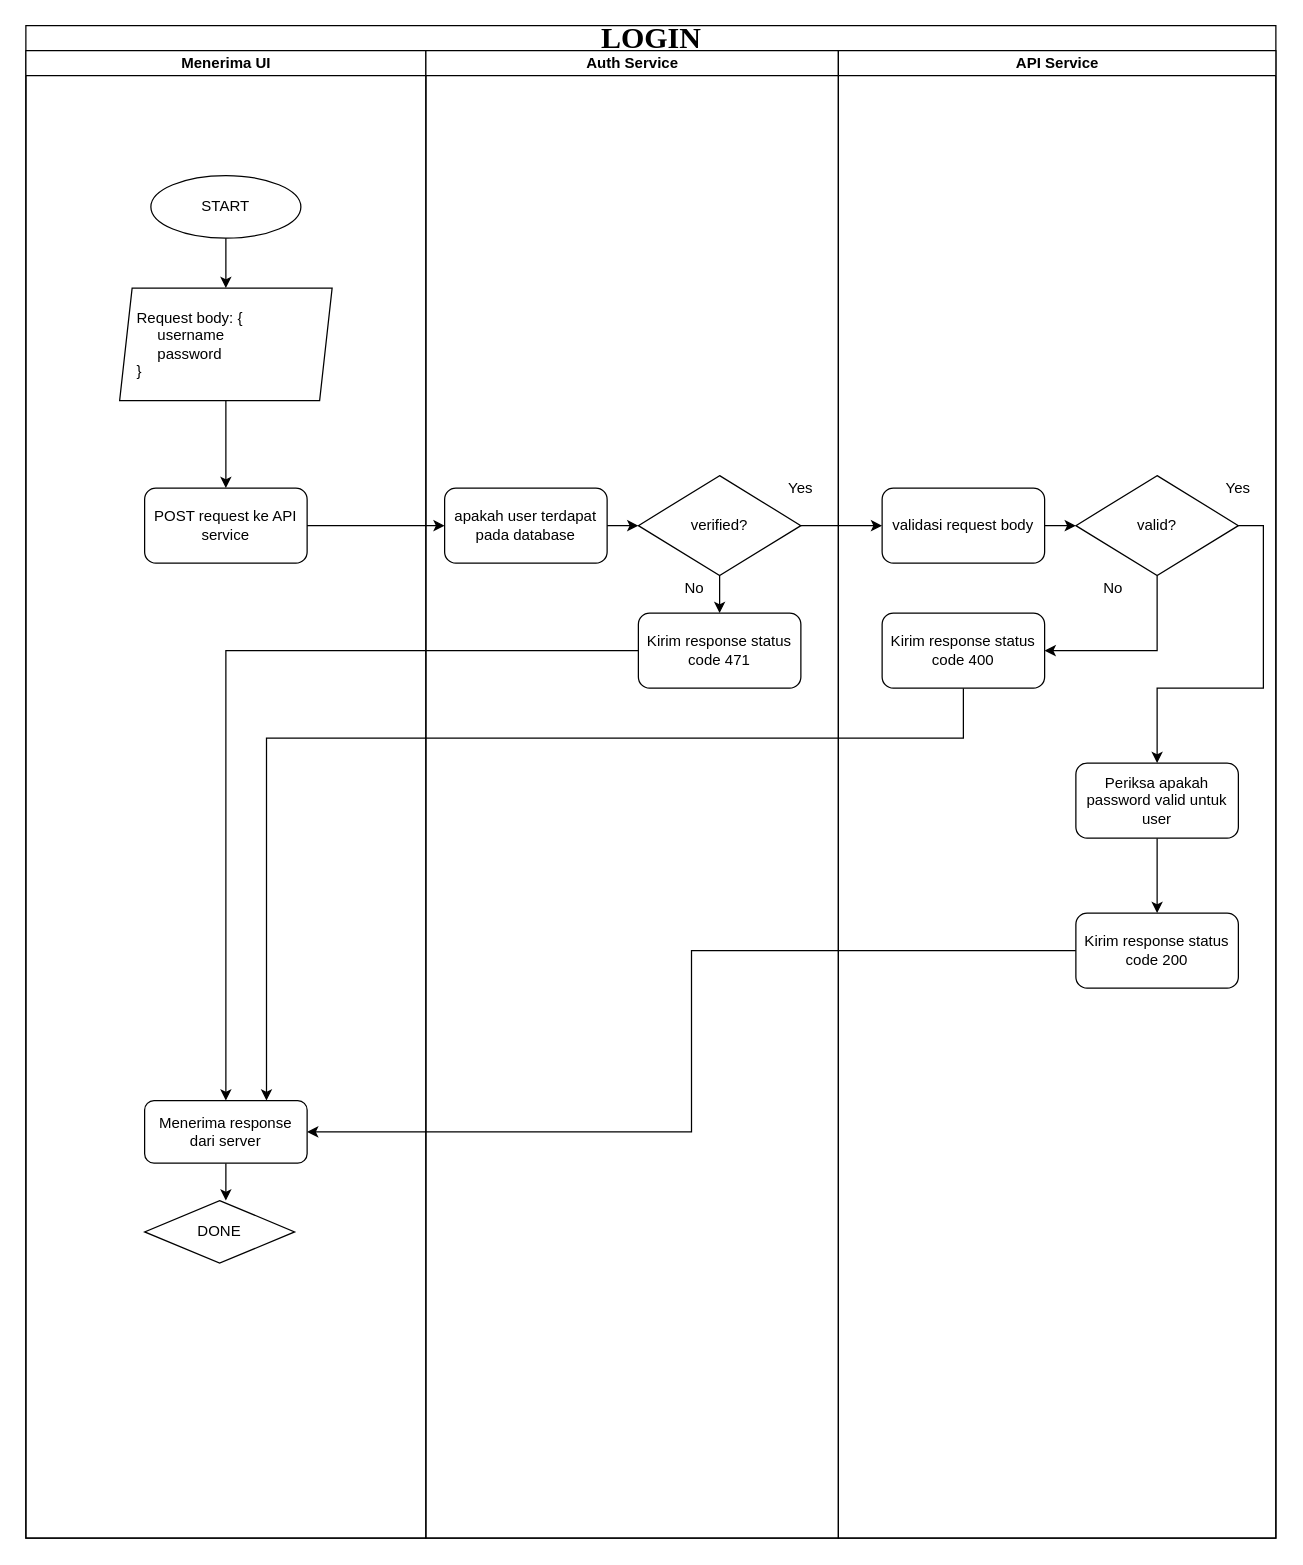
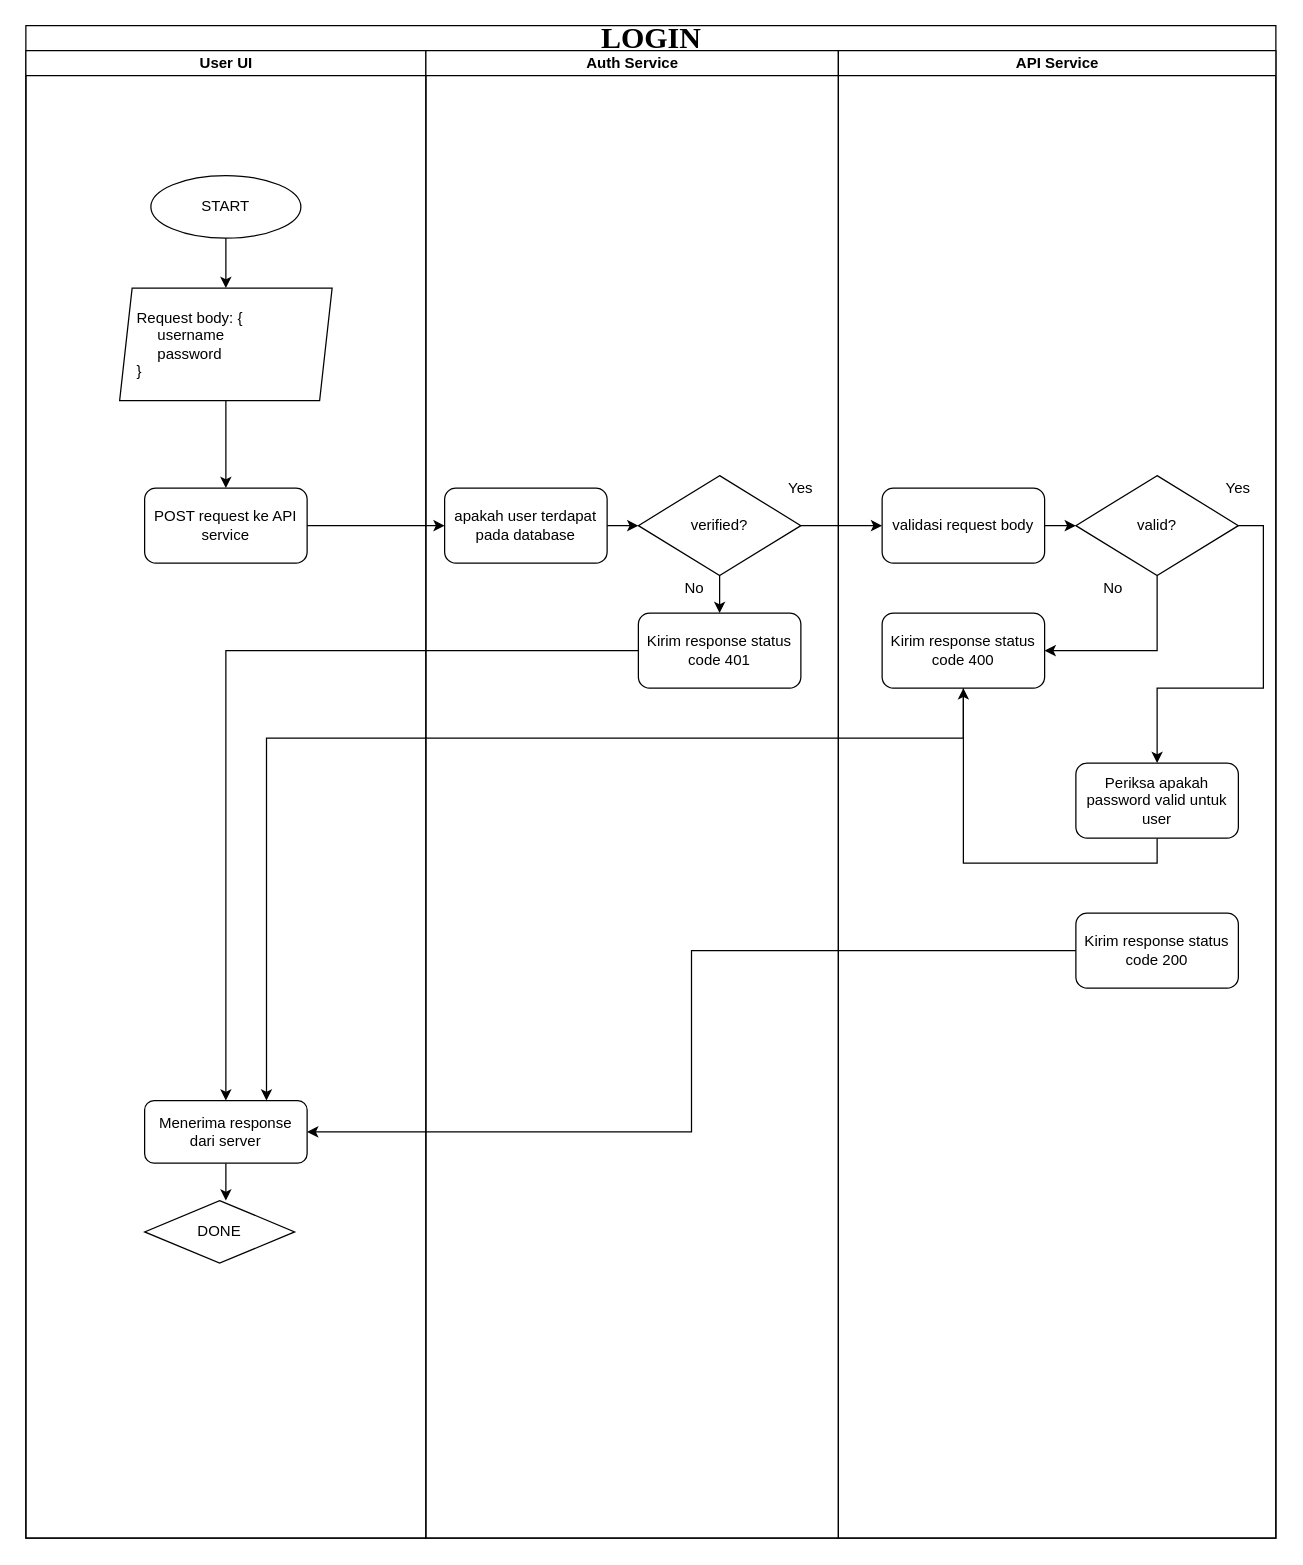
(226, 63) -> (226, 63)
(719, 651) -> (719, 651)
(1157, 882) -> (1000, 863)
